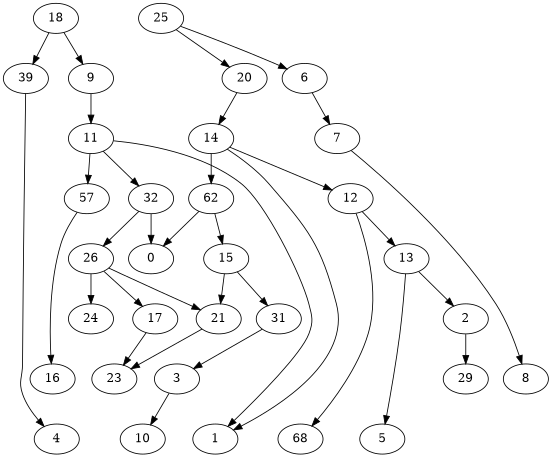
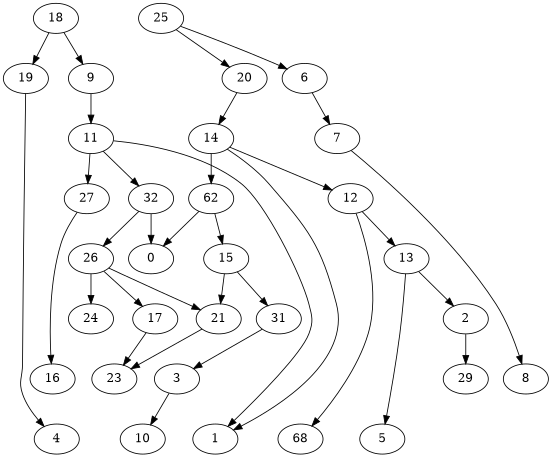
(26, 78) -> (26, 78)
(87, 199) -> (87, 199)
